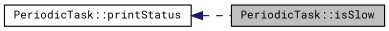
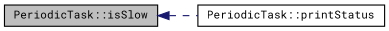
(217, 16) -> (184, 16)
